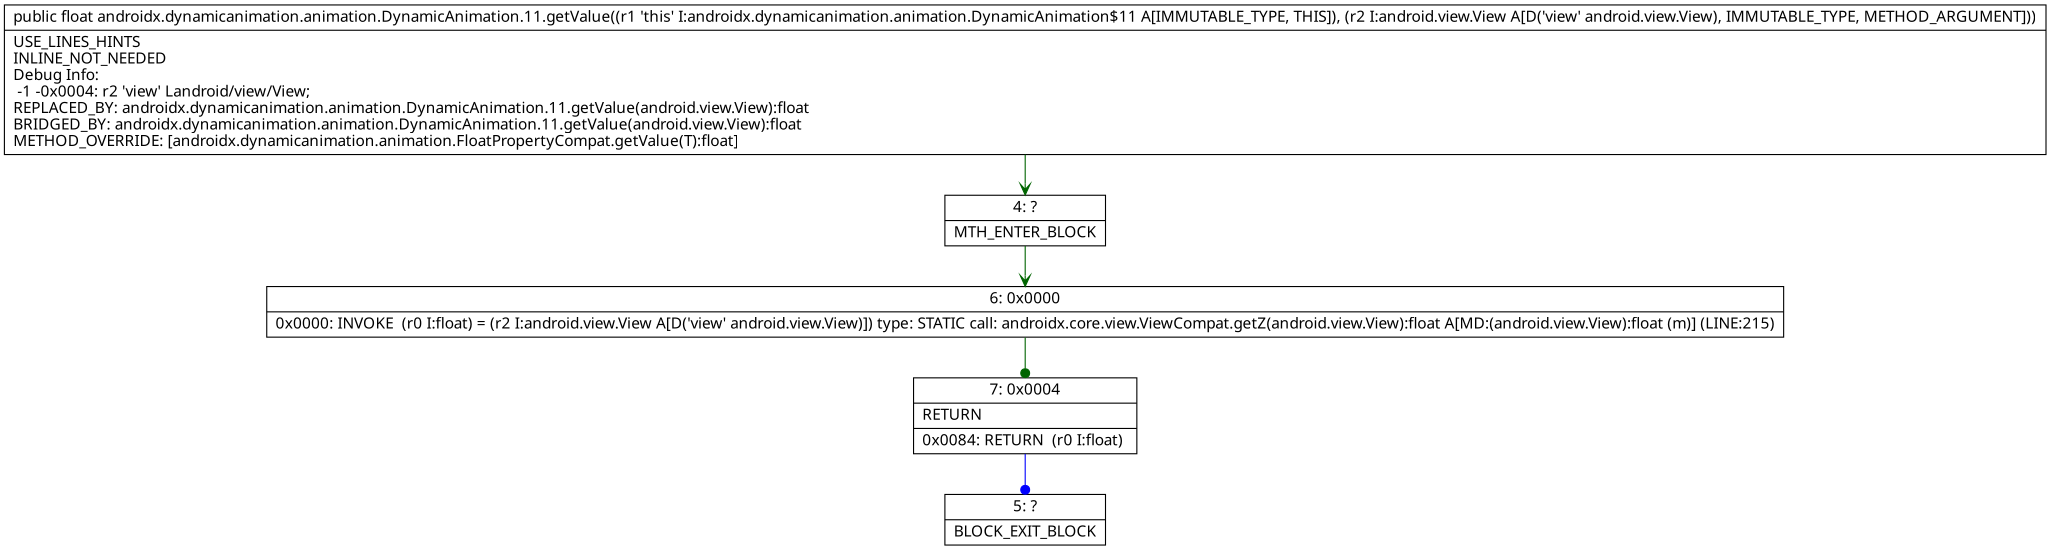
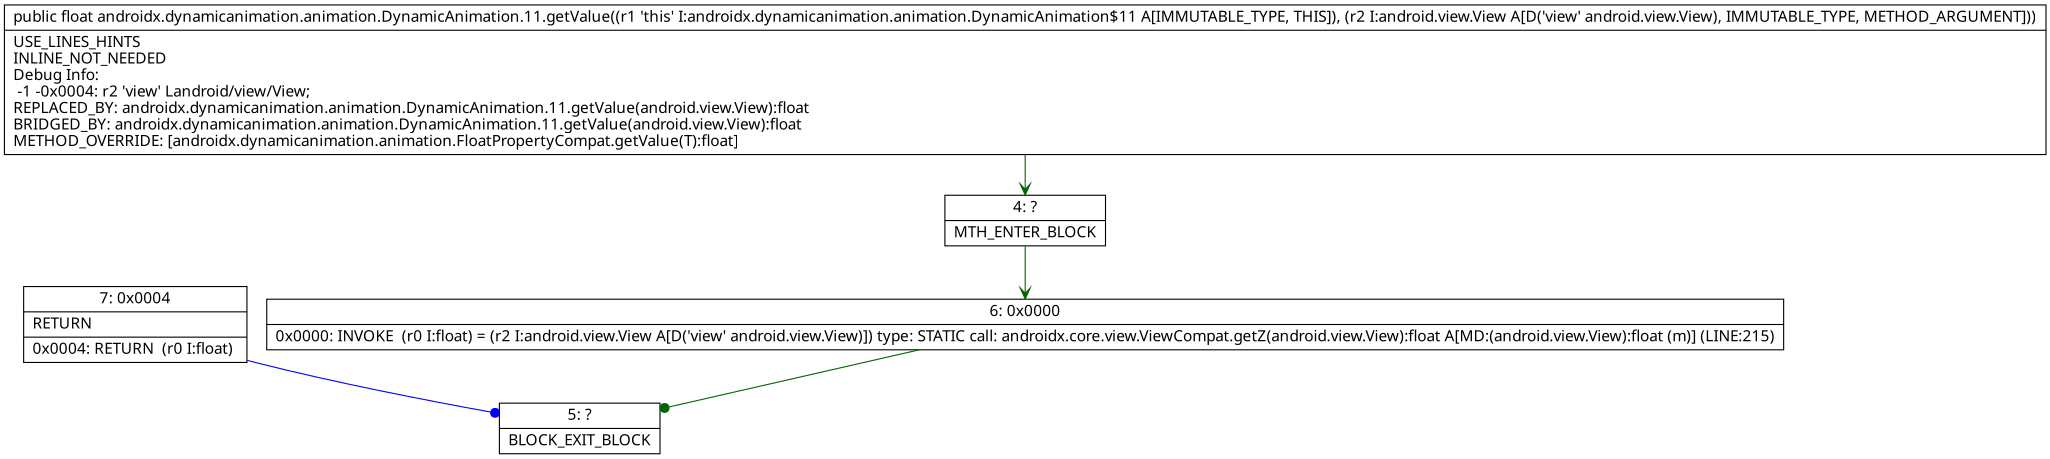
(1025, 353) -> (794, 378)
(1025, 441) -> (135, 349)
